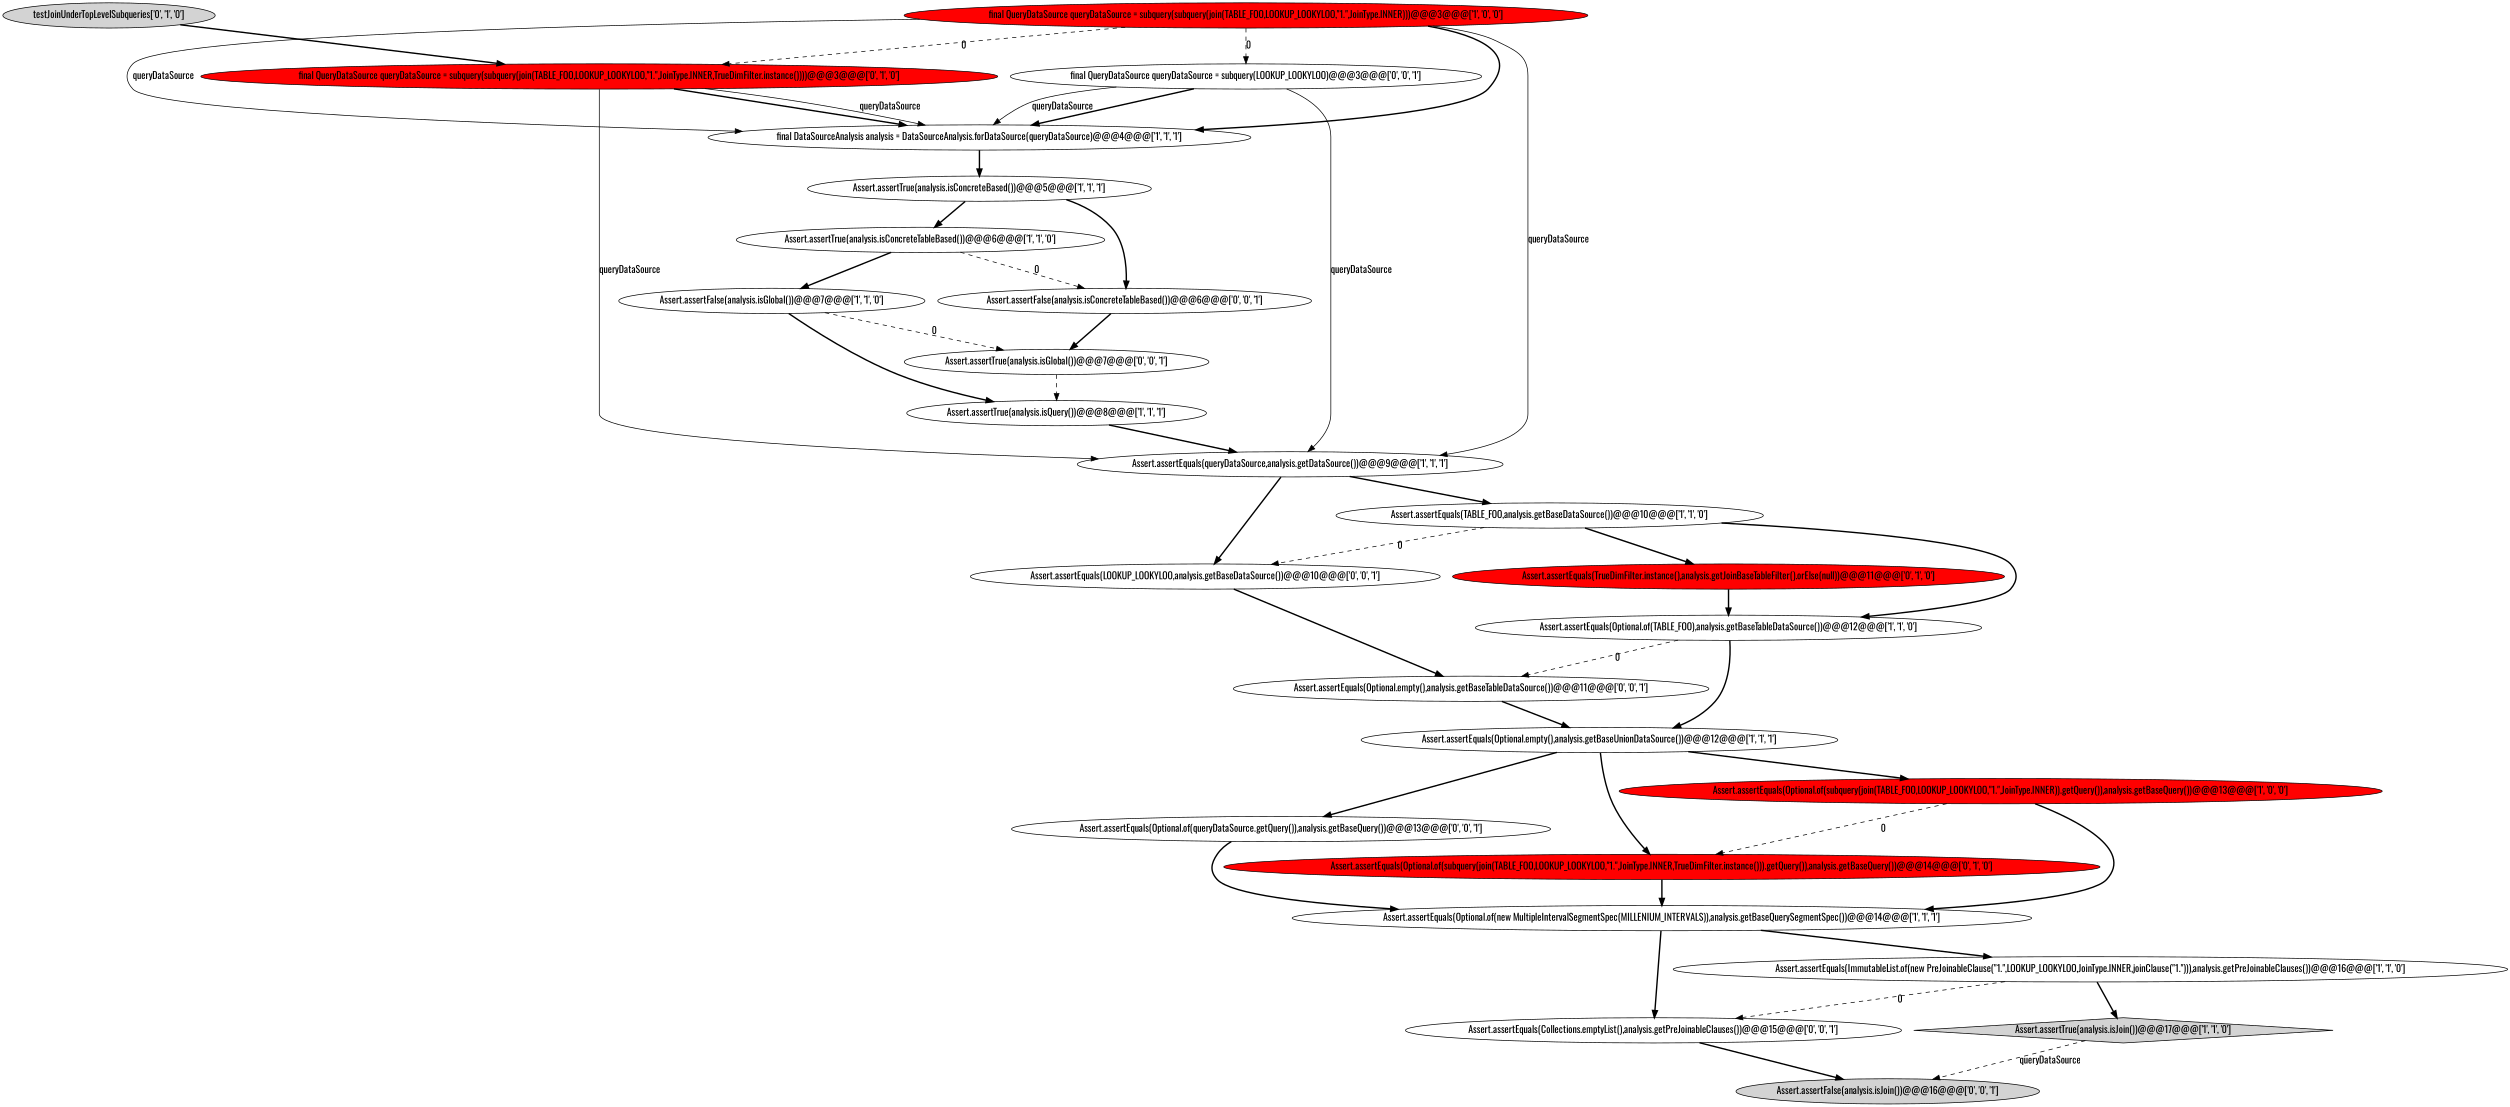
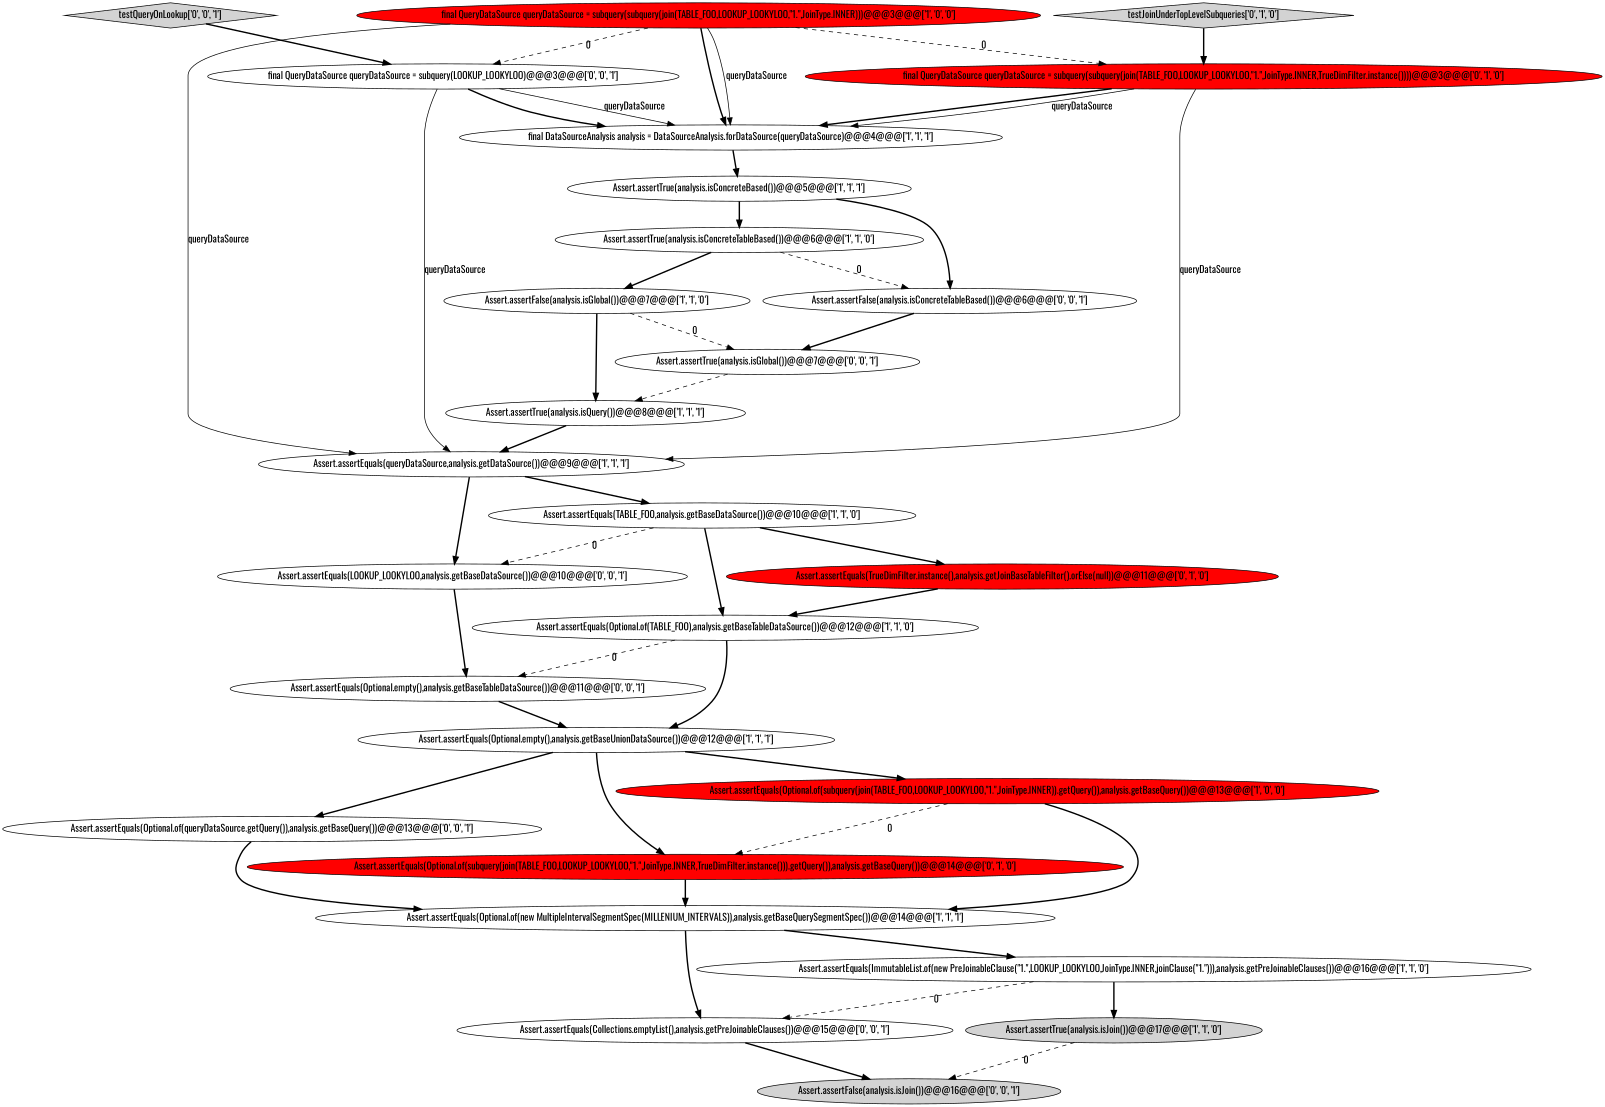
(109, 15) -> (1204, 15)
none -> (171, 15)
(2123, 1030) -> (1114, 1030)
(2050, 1061) -> (1026, 1061)
